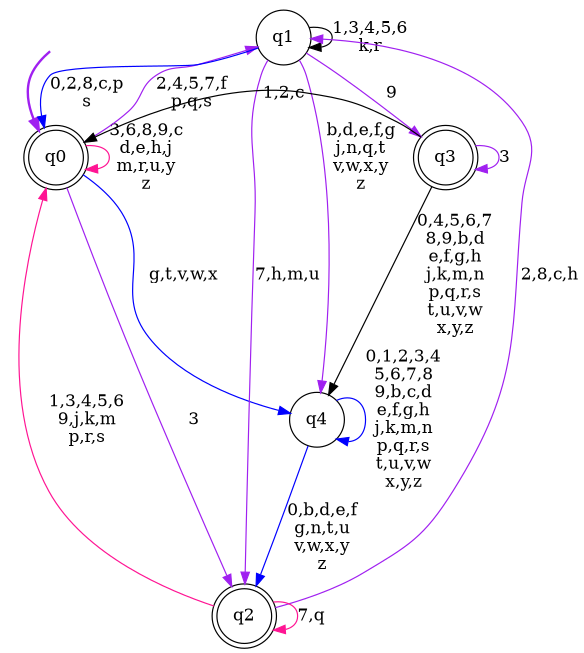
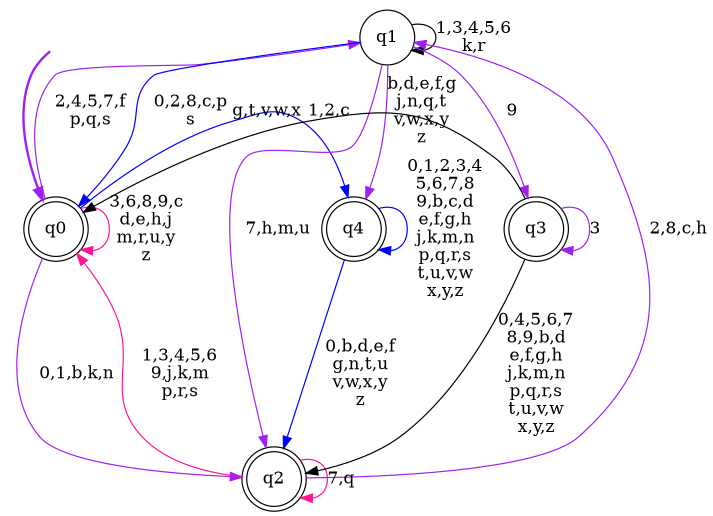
(383, 285) -> (446, 392)
(194, 420) -> (77, 374)
(317, 420) -> (354, 229)
